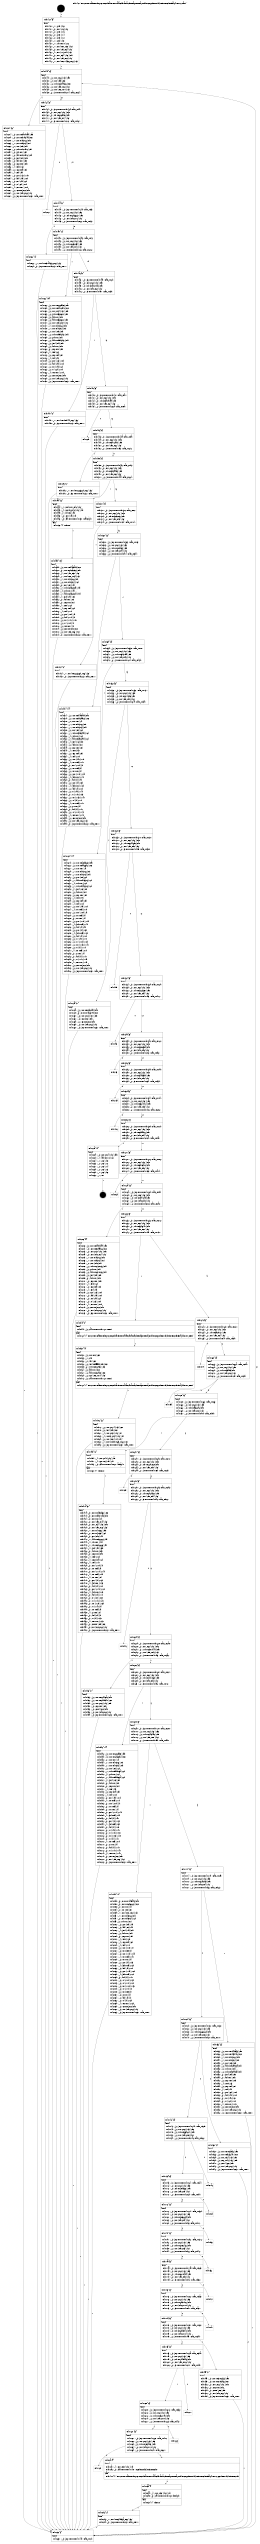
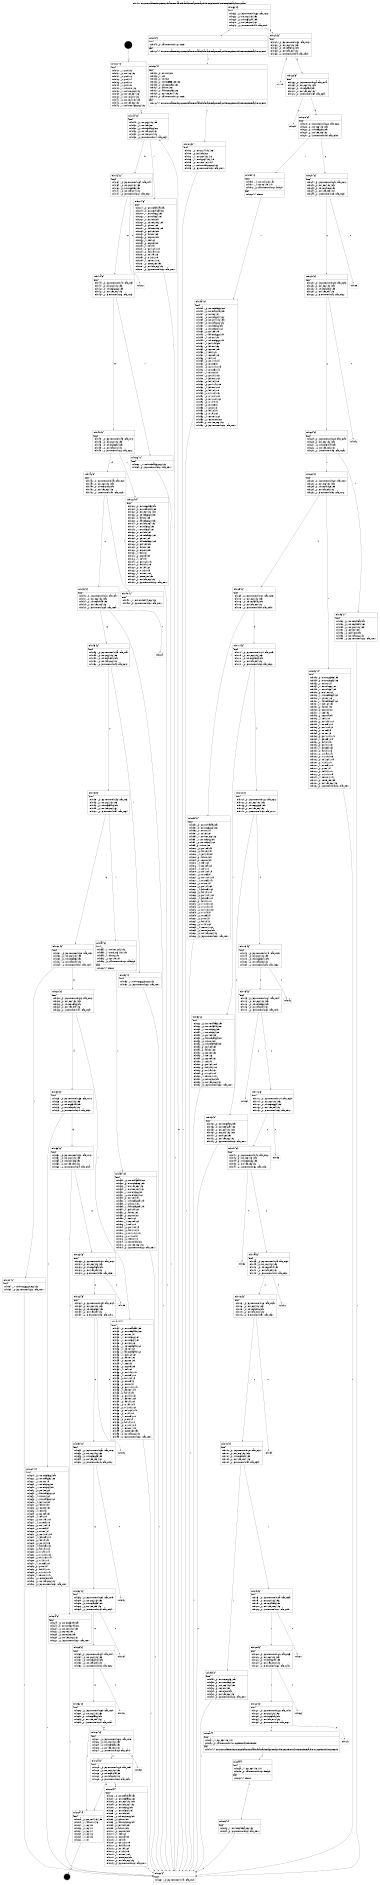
(141, 1209) -> (100, 1796)
(45, 1478) -> (163, 1236)
